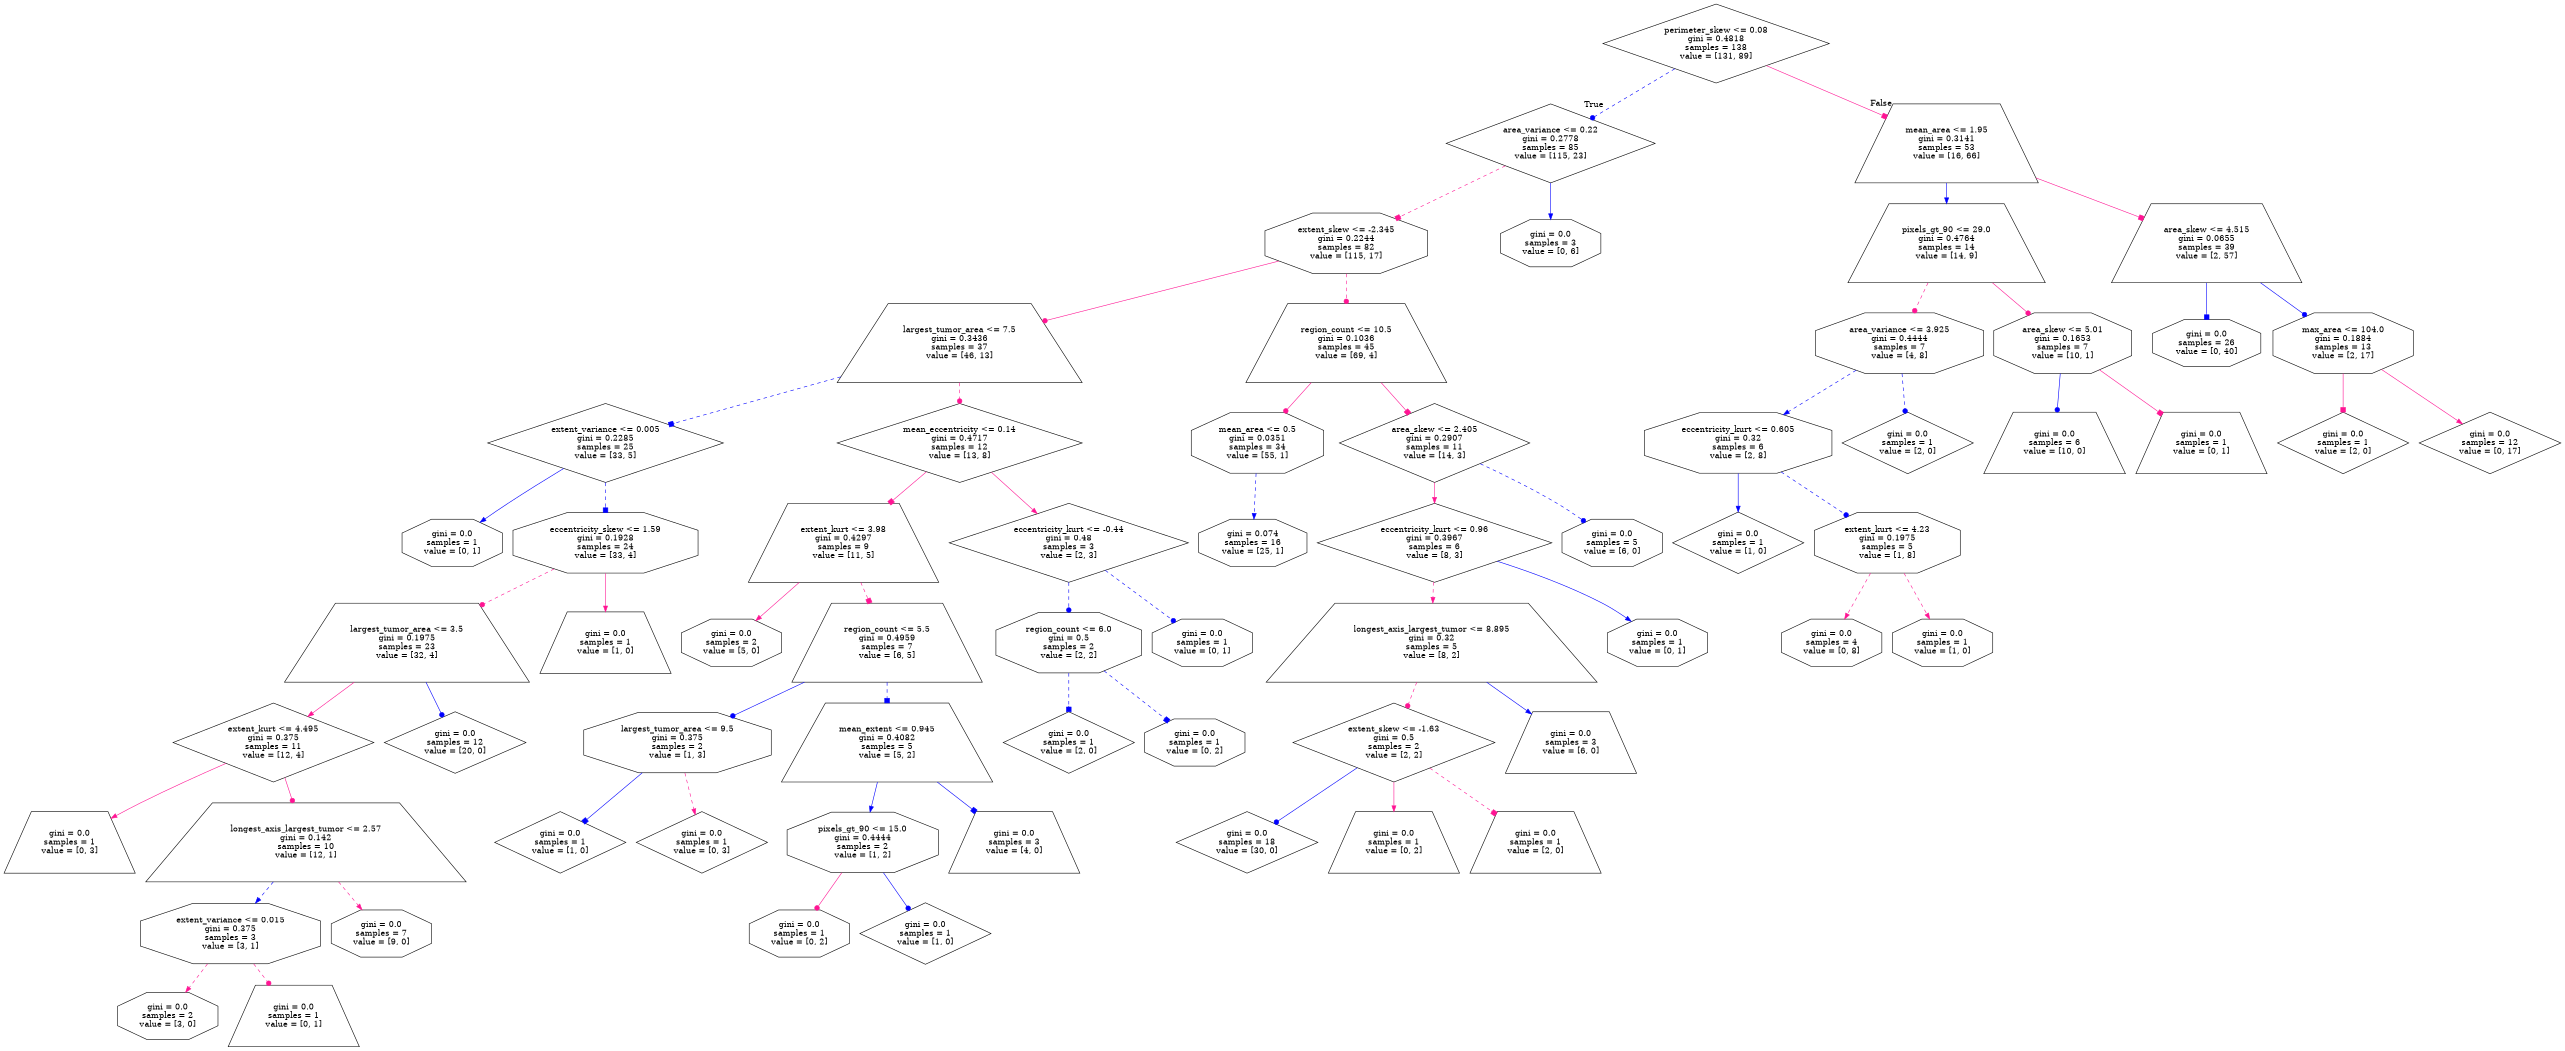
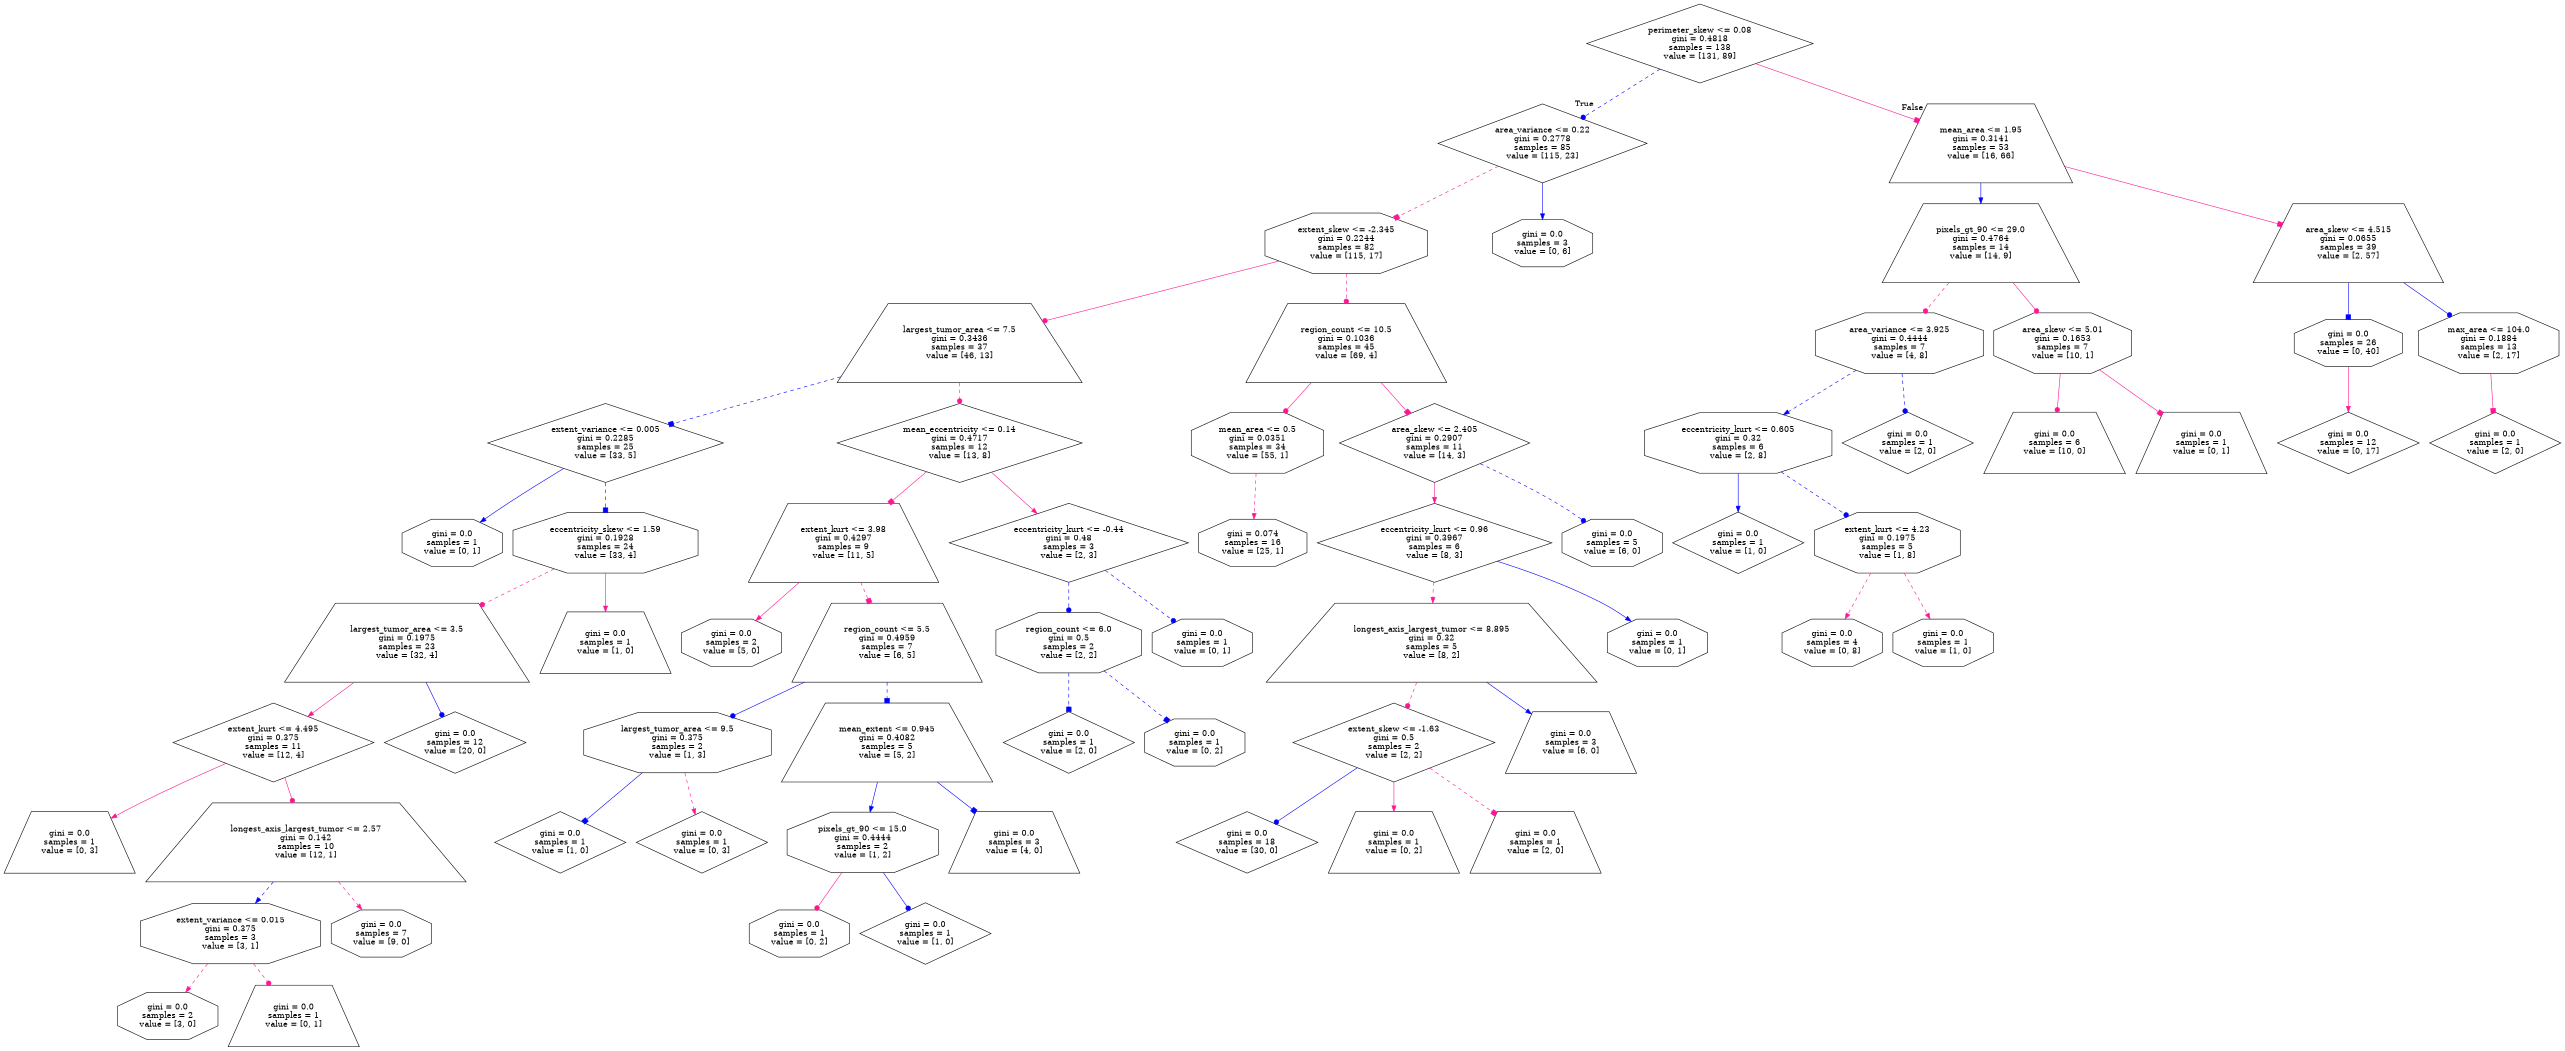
(2059, 391) -> (2059, 391)
(2420, 395) -> (2348, 387)
(1255, 493) -> (1255, 493)
